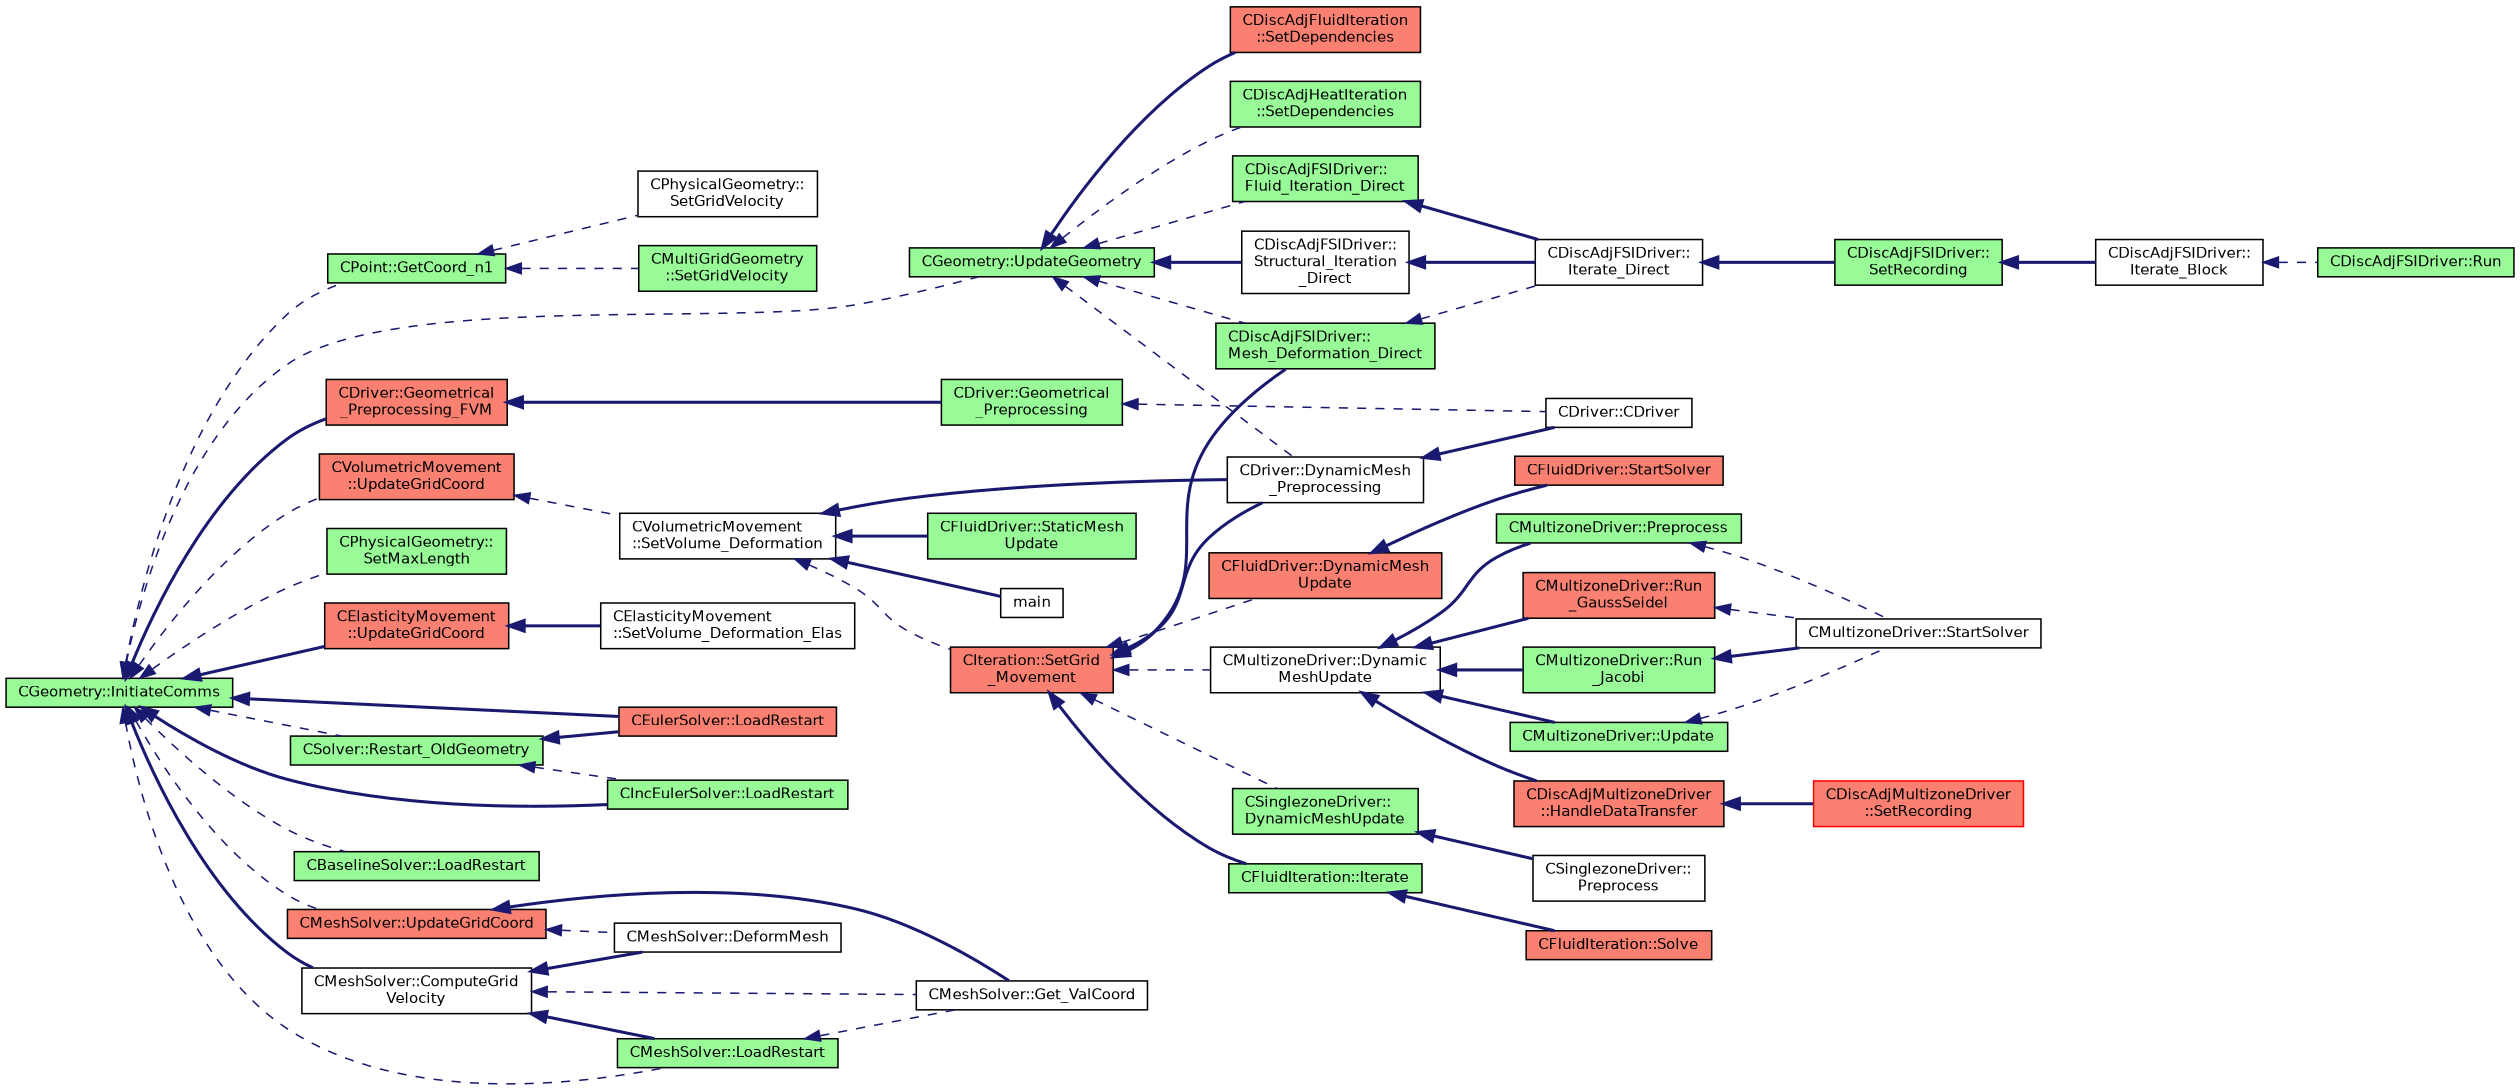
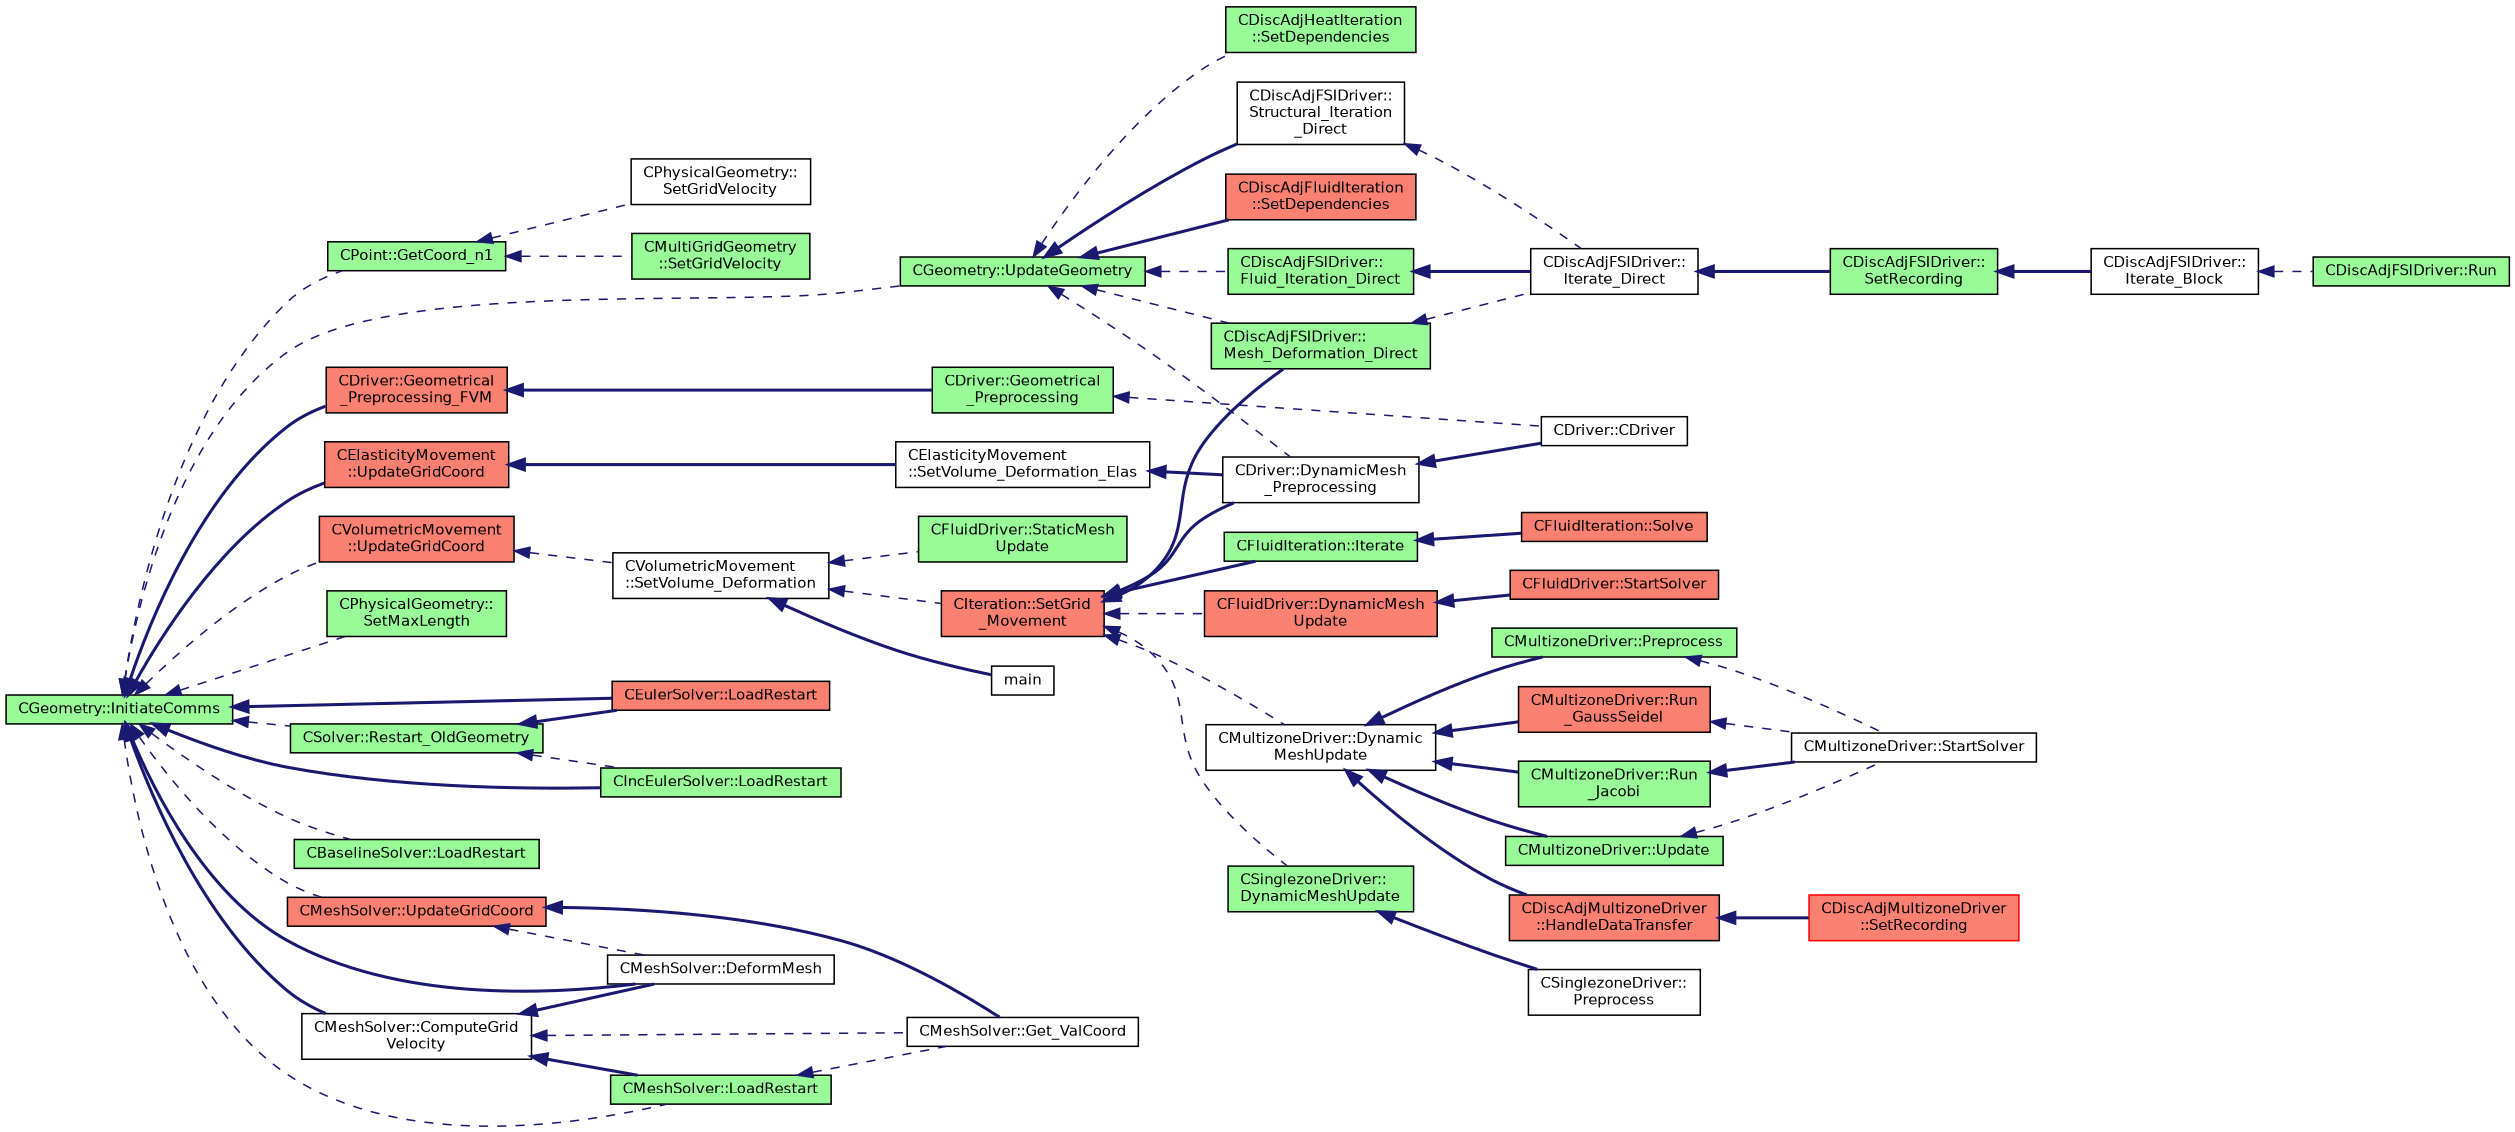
(1480, 262) -> (1502, 196)
(1032, 487) -> (1198, 474)
(889, 536) -> (881, 556)
none -> (332, 961)
